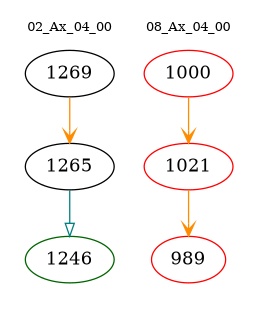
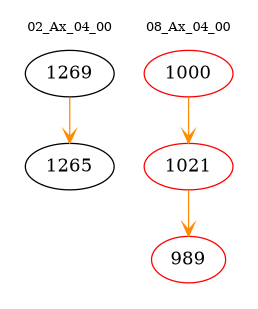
(70, 260) -> none
